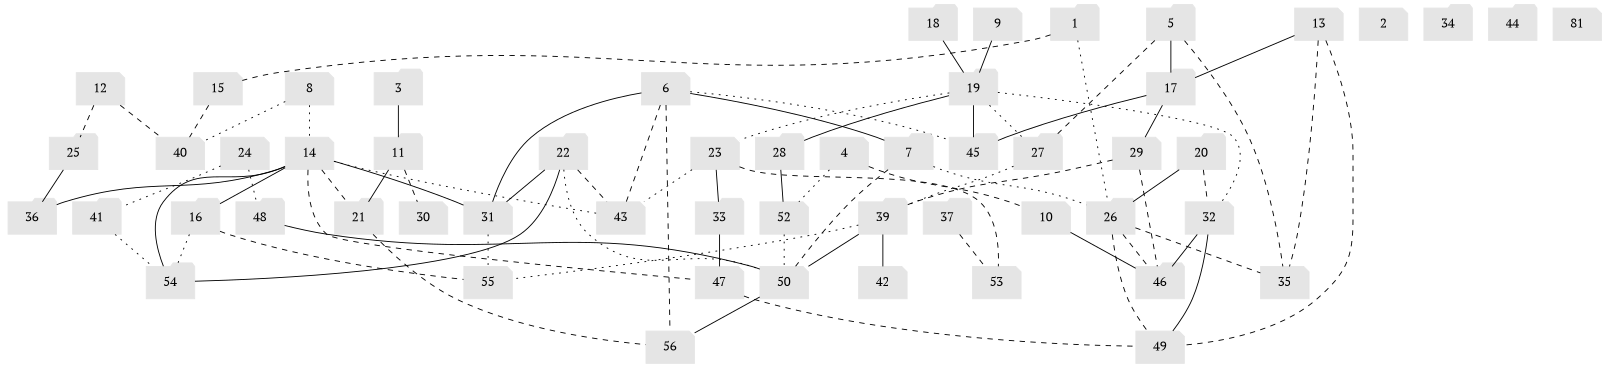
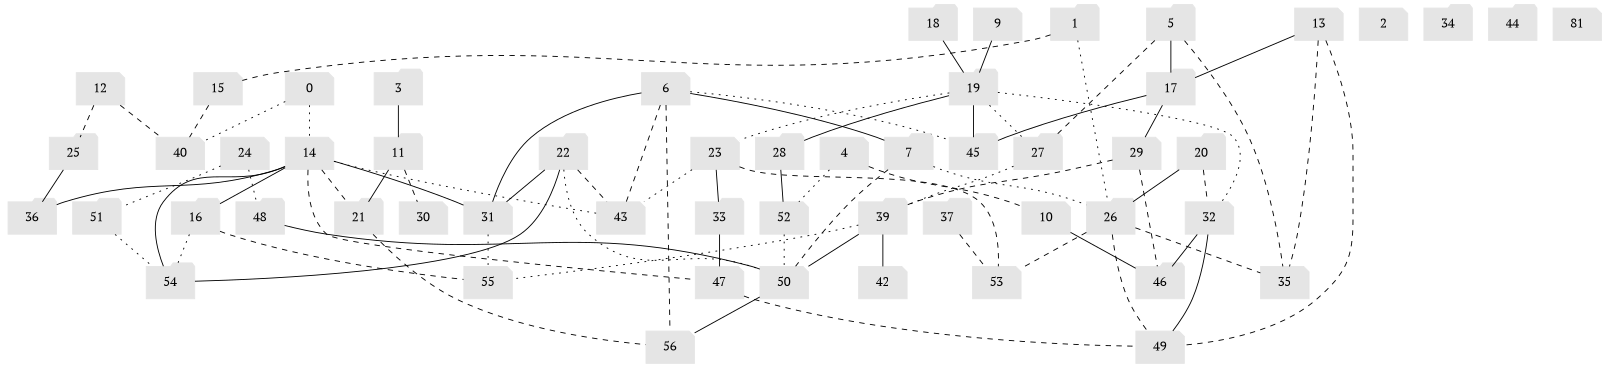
(310, 89) -> (310, 89)
(97, 218) -> (97, 218)
(1136, 250) -> (1054, 250)
